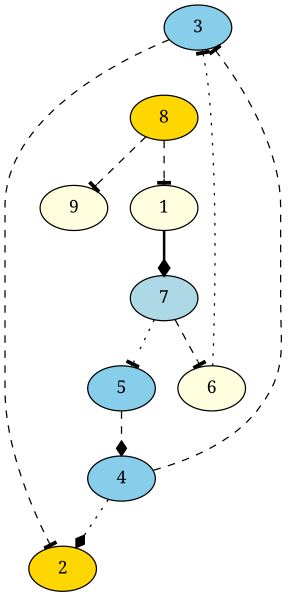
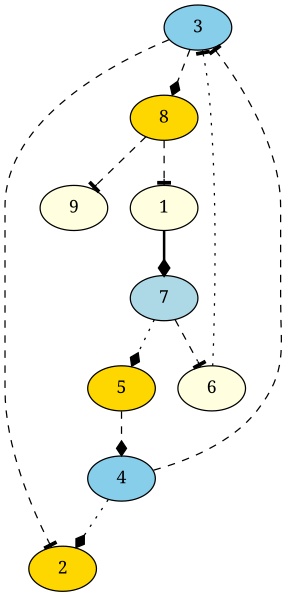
none -> (184, 65)
(146, 336) -> (146, 336)
(122, 388) -> (122, 388)
